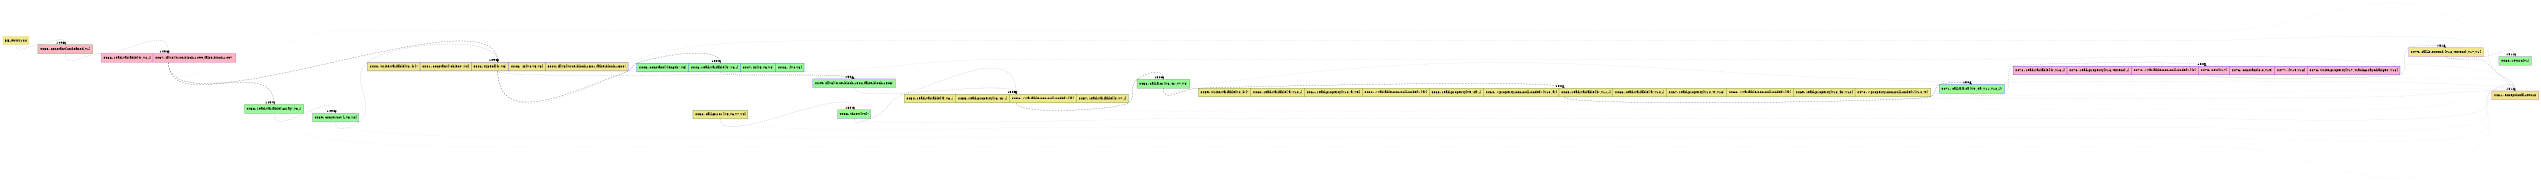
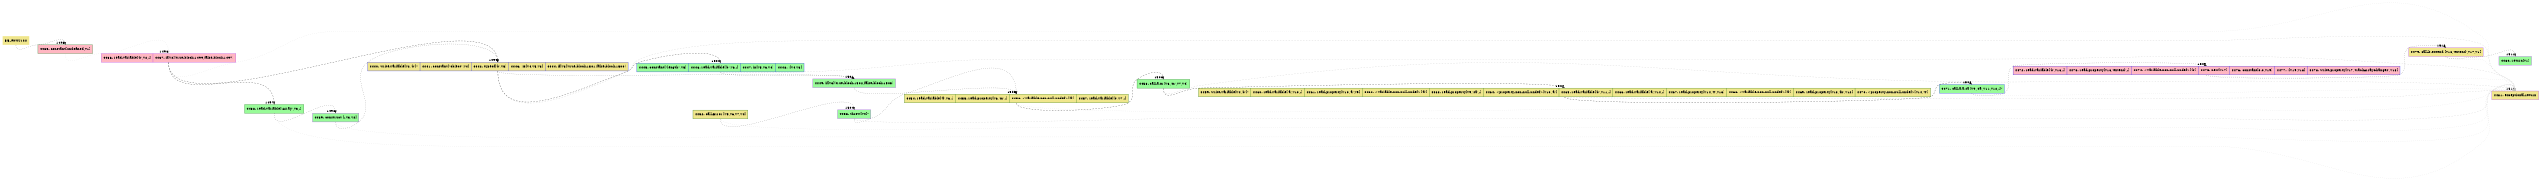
(118, 51) -> (118, 51)
(2485, 61) -> (2485, 61)
